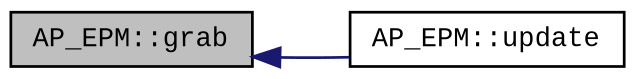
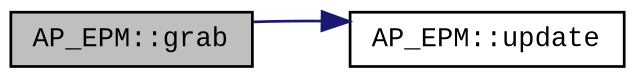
(315, 58) -> (287, 21)
